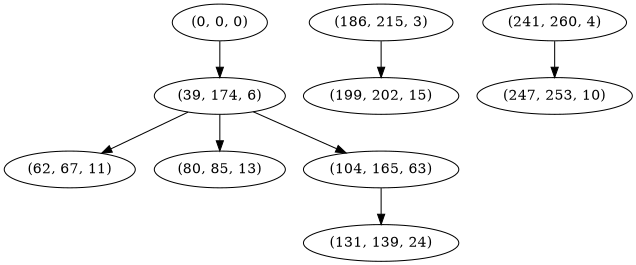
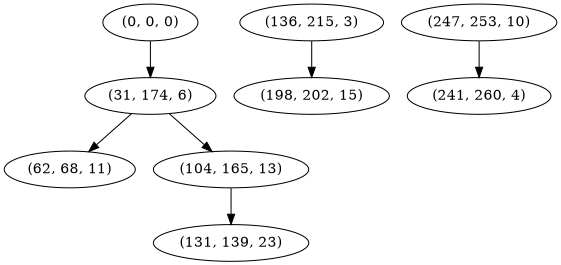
(381, 22) -> (312, 22)
(555, 54) -> (479, 54)
(220, 96) -> (150, 96)
(381, 96) -> (312, 96)
(70, 169) -> (70, 169)
(220, 169) -> none
(381, 169) -> (231, 169)
(381, 243) -> (231, 243)
